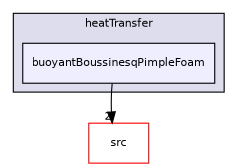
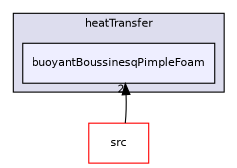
(111, 99) -> (126, 109)
